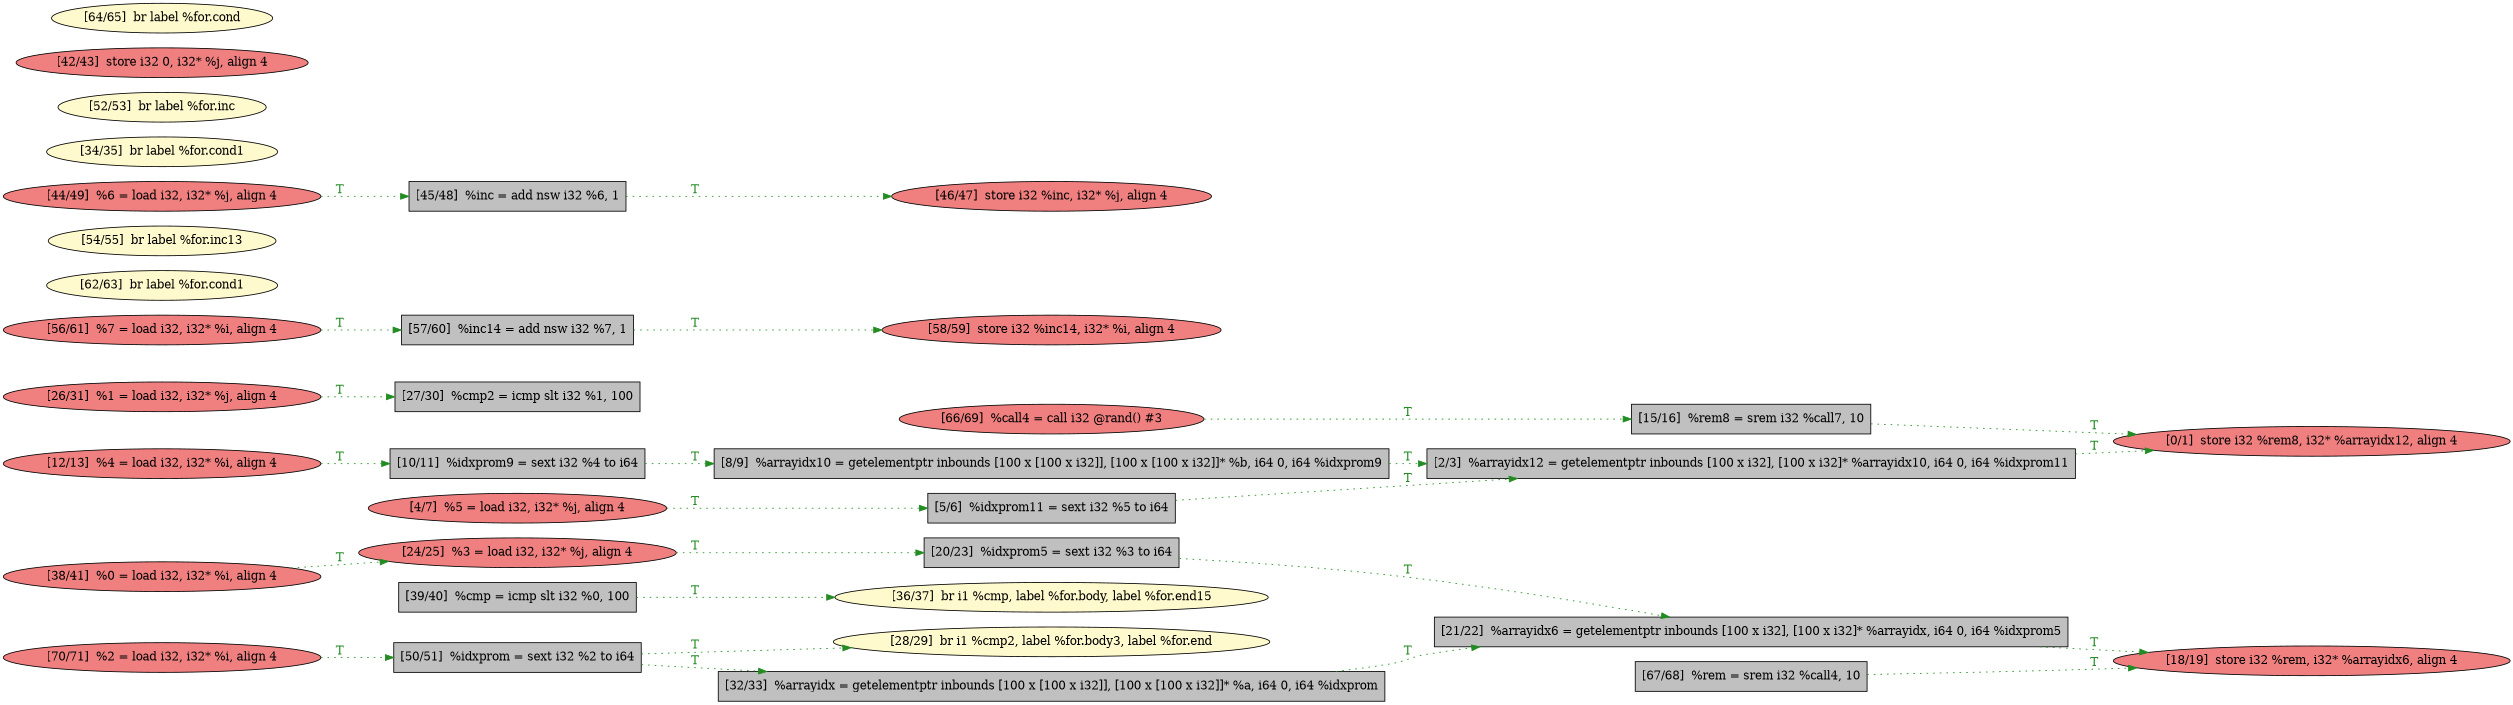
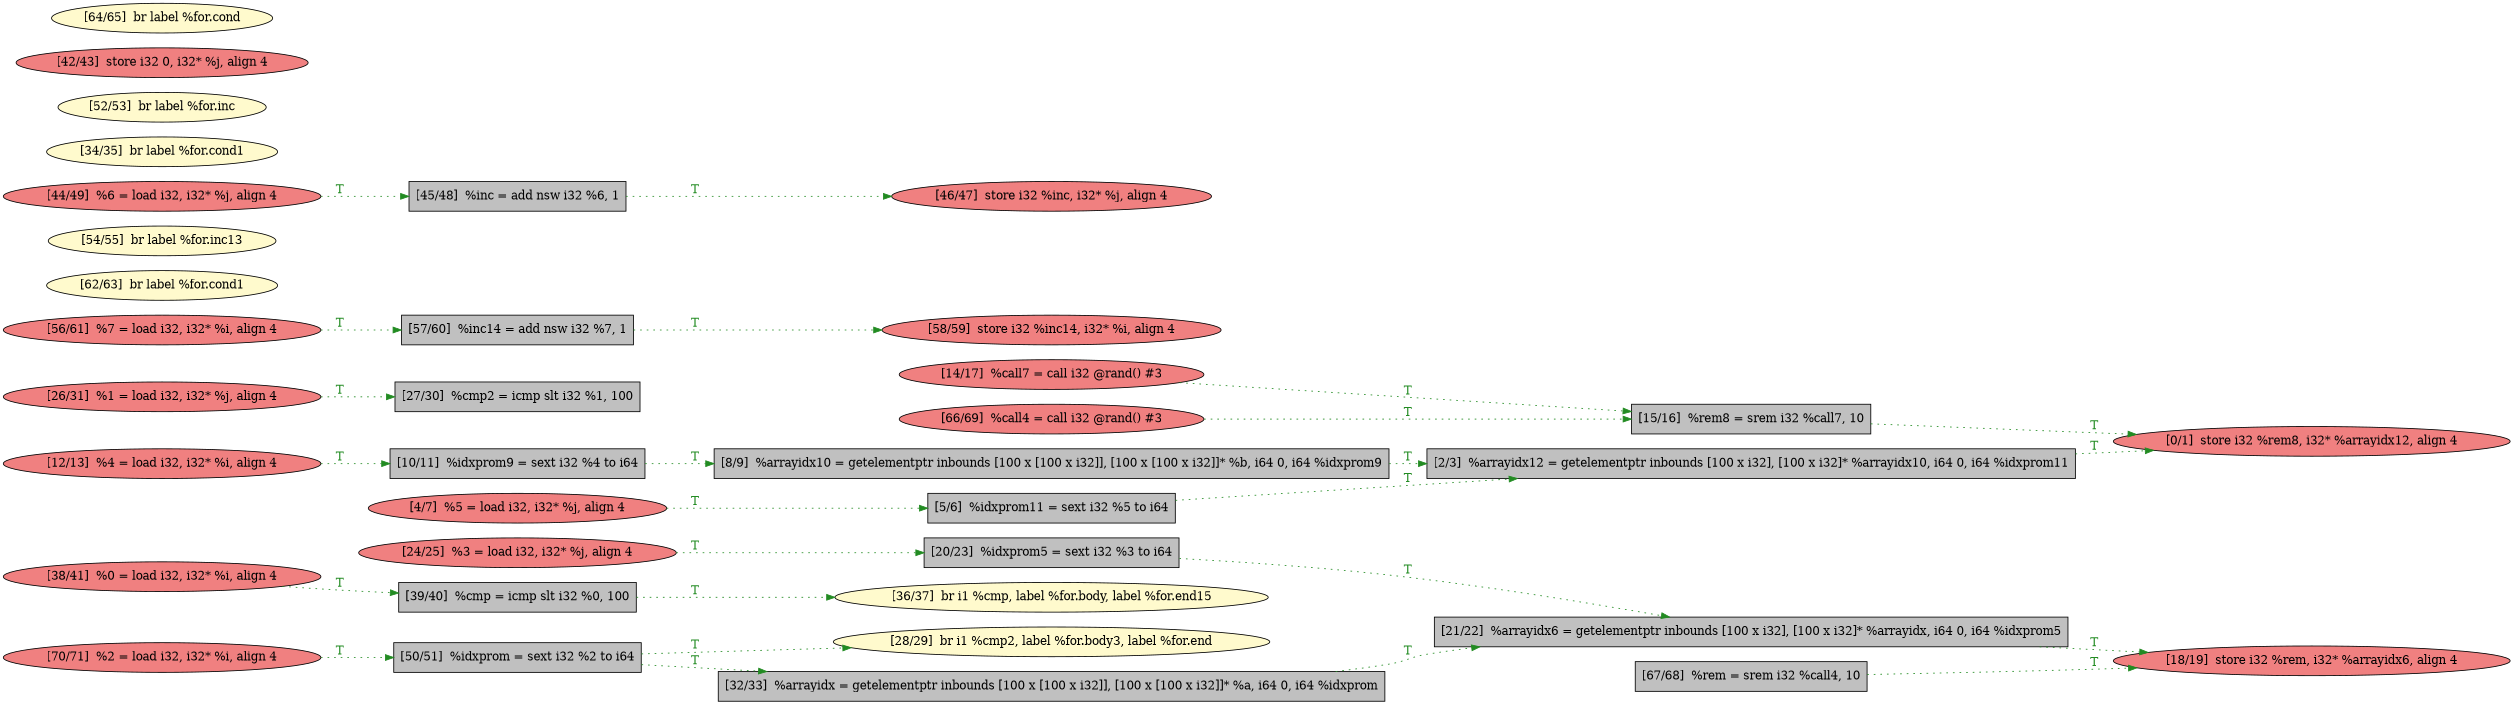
none -> (1052, 375)
(335, 565) -> (336, 590)
